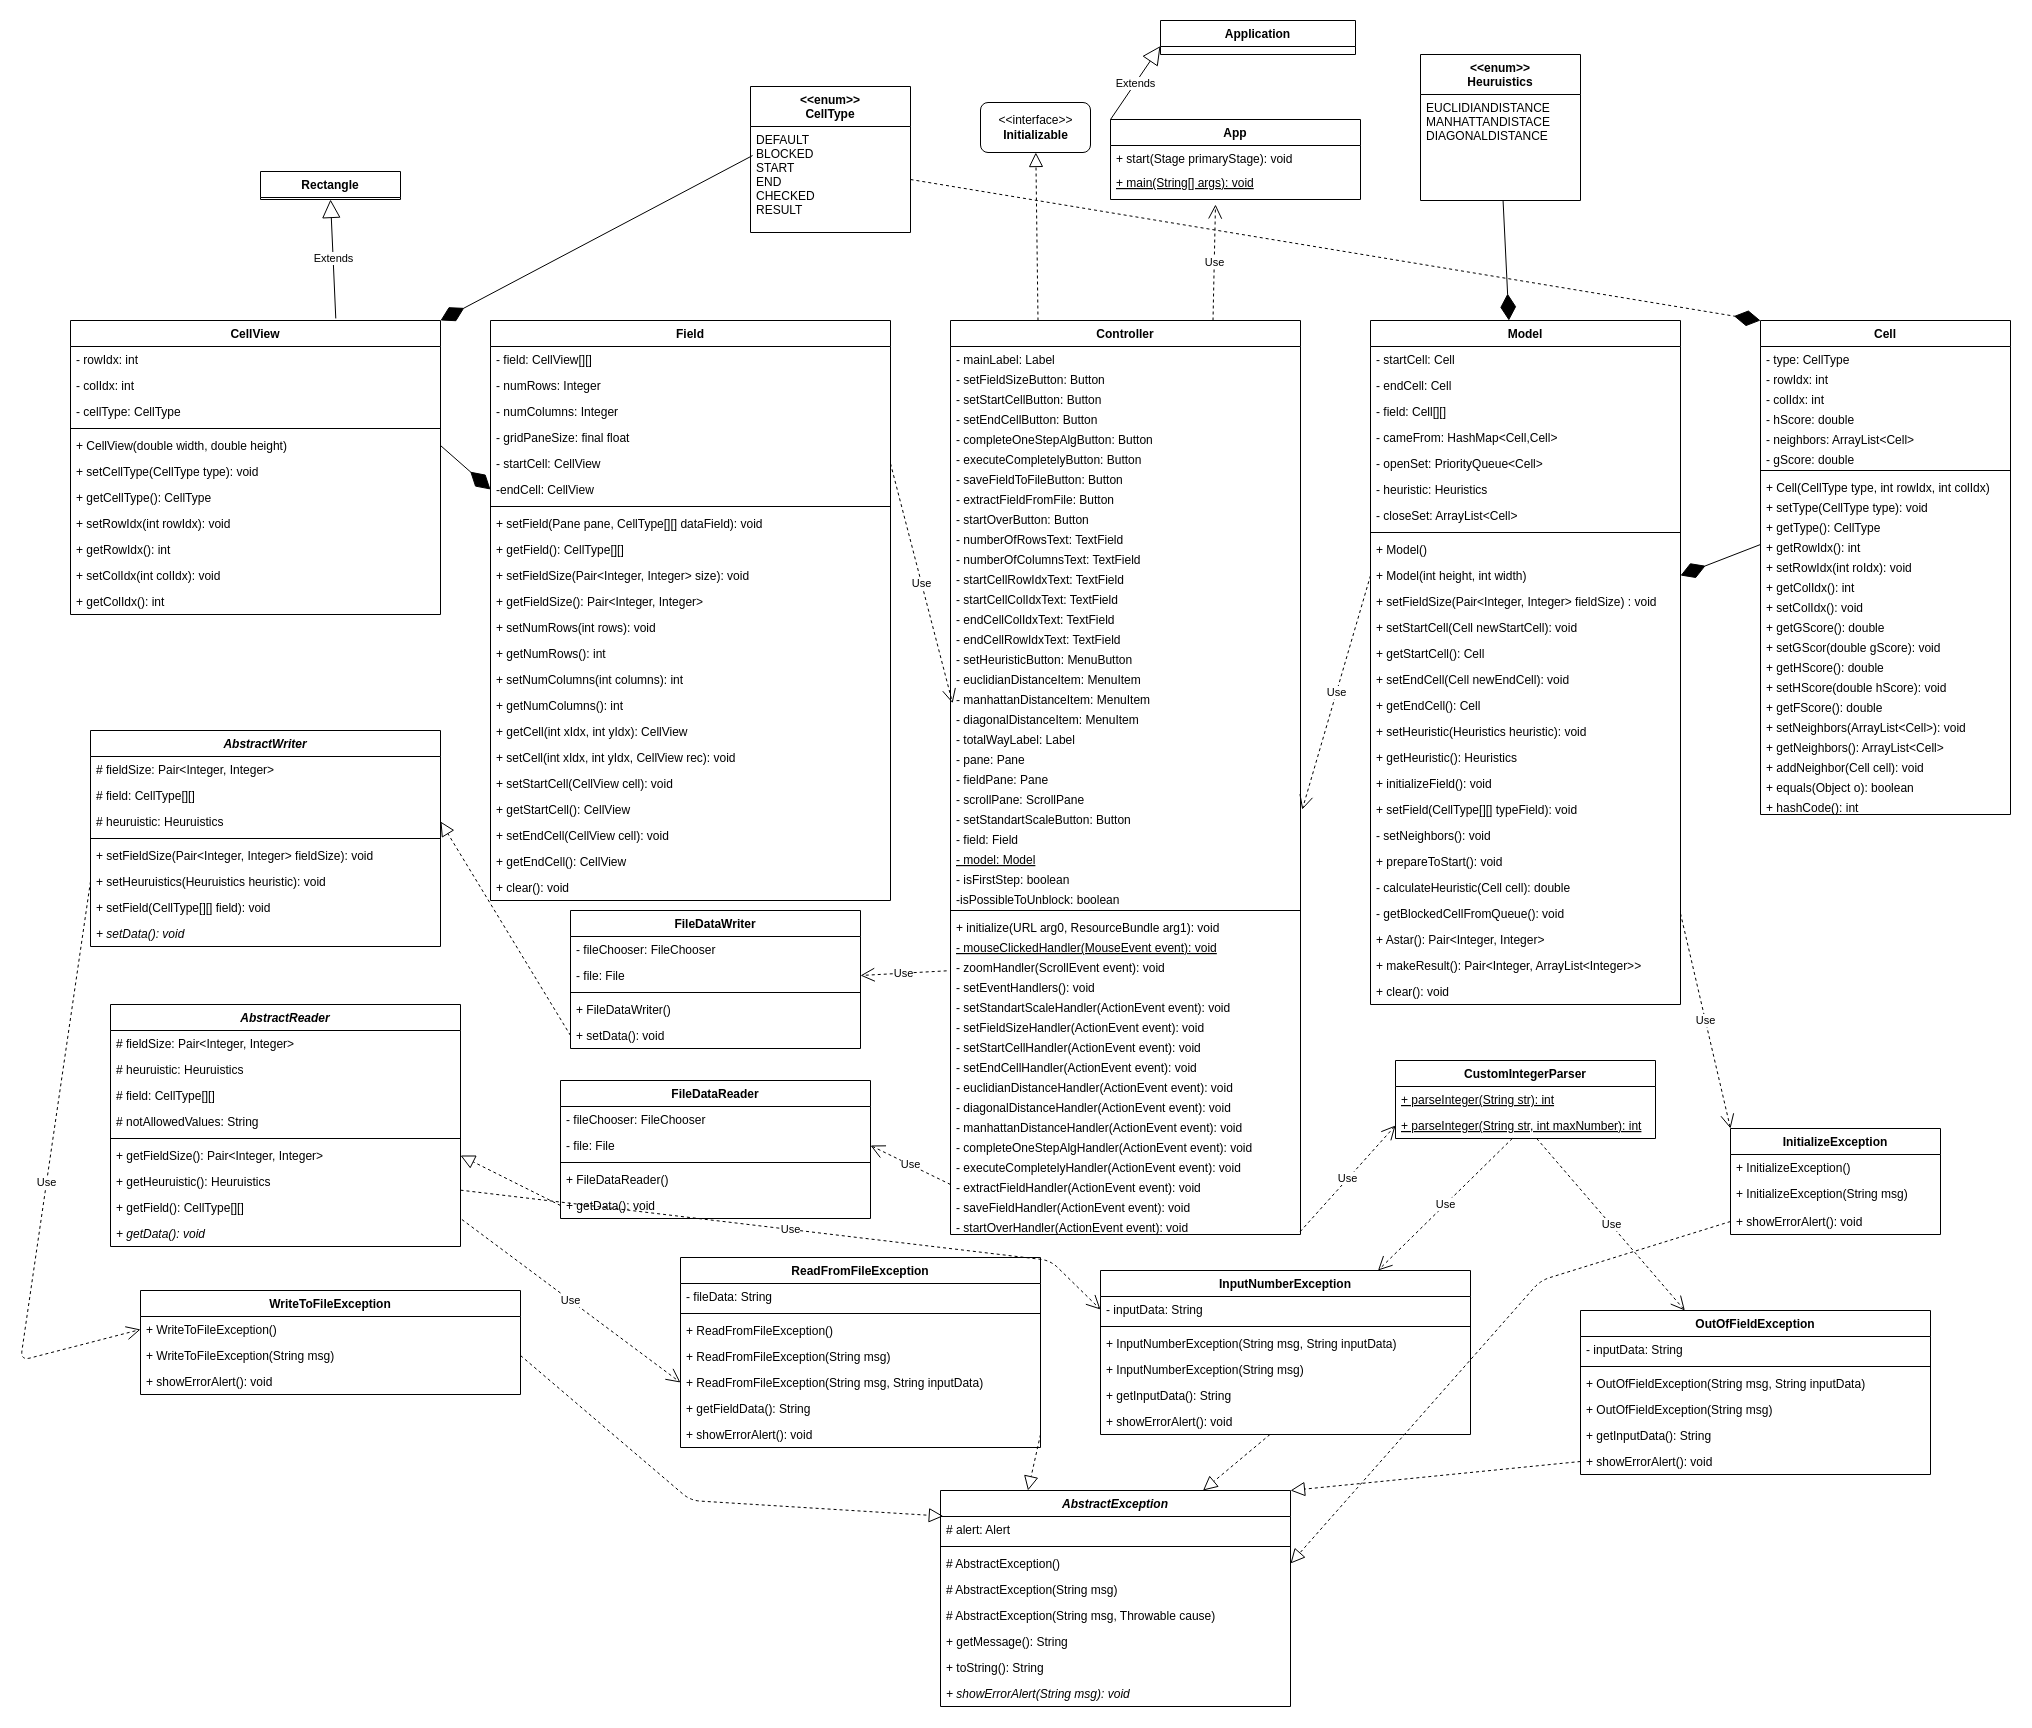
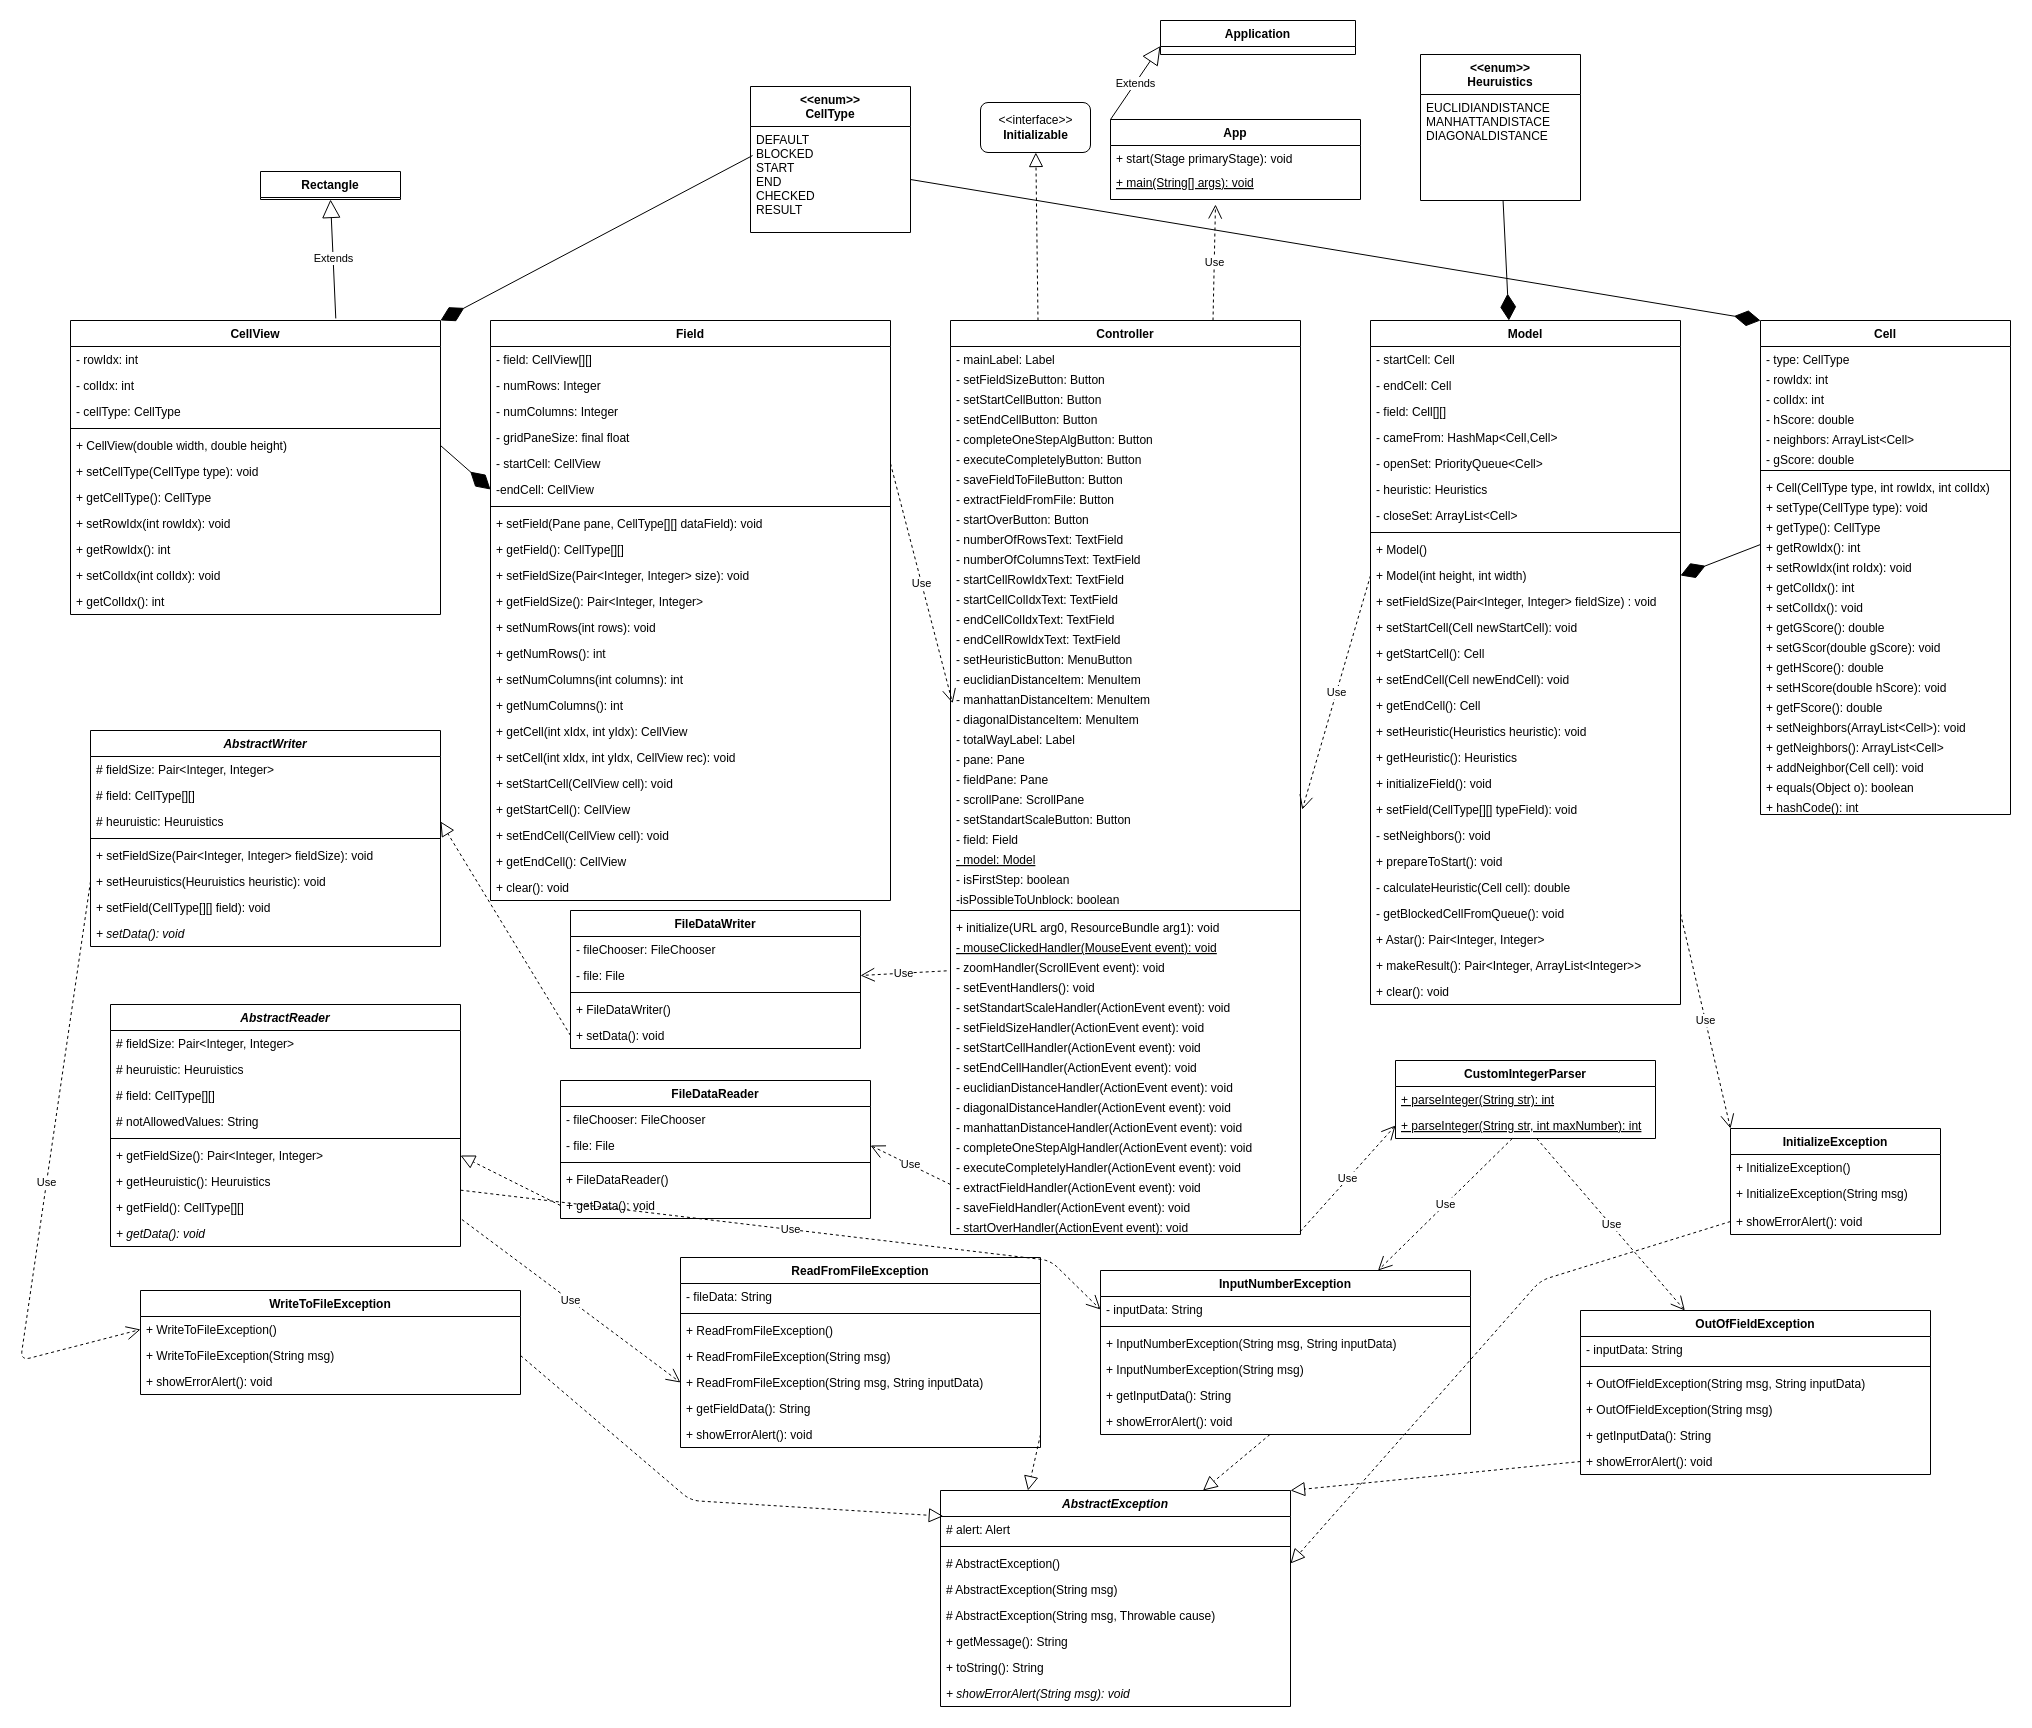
(1323, 248) -> (1323, 248)
